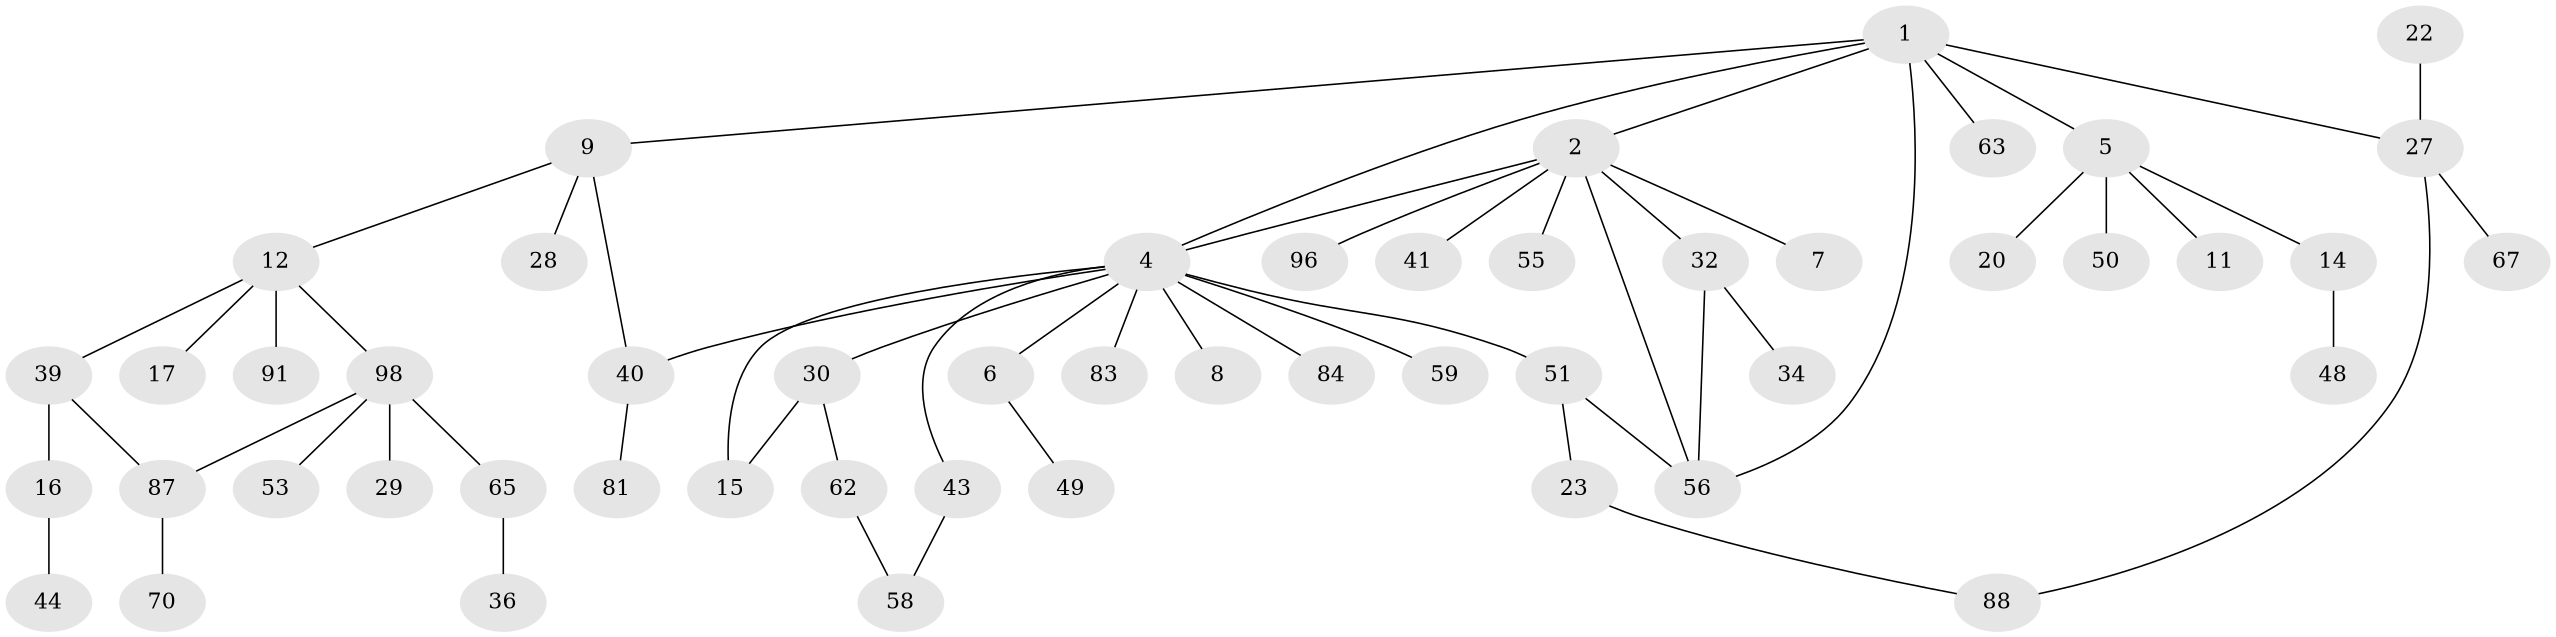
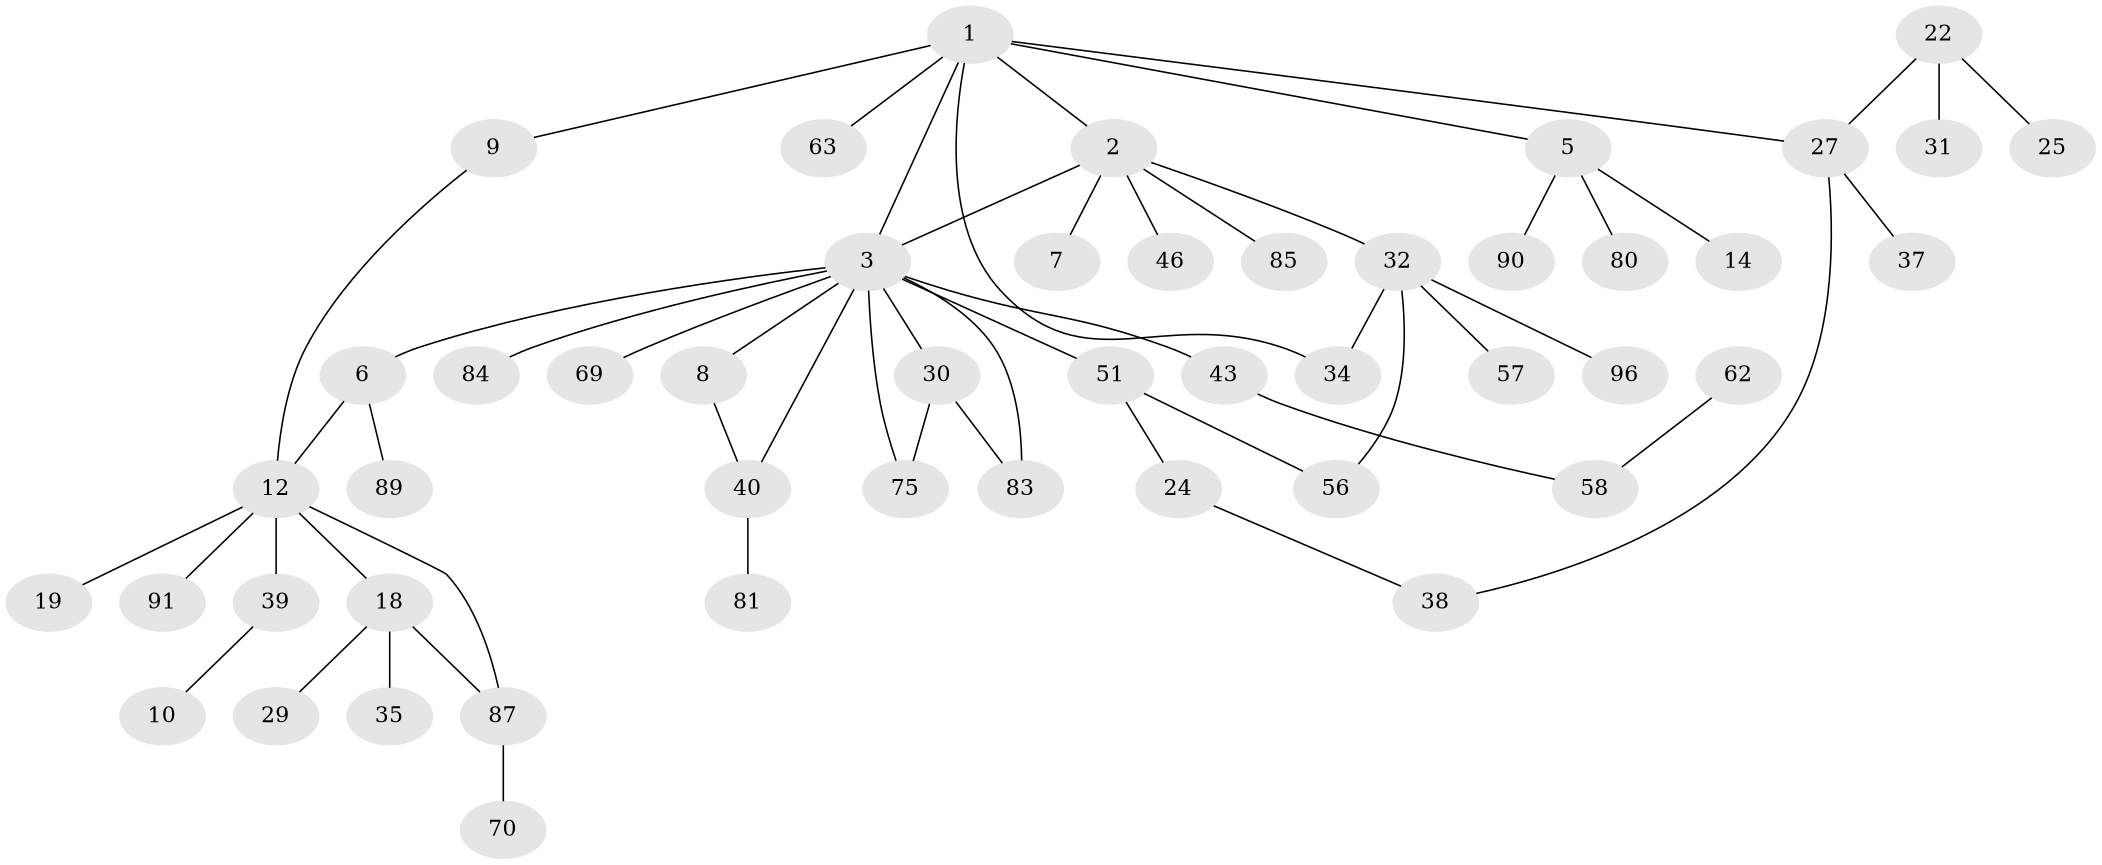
none -> (1939, 148)
none -> (2053, 148)
(1438, 202) -> (1511, 319)
(544, 262) -> none
(610, 262) -> (726, 432)
(1147, 262) -> (868, 262)
(1418, 262) -> (1171, 262)
(1532, 262) -> (1284, 262)
(1993, 262) -> (1512, 262)
(2106, 262) -> (1625, 262)
(2220, 262) -> none
(2507, 262) -> (1912, 262)
(1896, 306) -> (1045, 324)
(1637, 319) -> none
(163, 376) -> (49, 603)
(390, 376) -> (390, 603)
(1445, 376) -> (590, 376)
none -> (1512, 376)
(2334, 376) -> none
(106, 432) -> (435, 568)
none -> (319, 432)
(831, 432) -> (979, 432)
(49, 489) -> (163, 716)
(276, 489) -> none
(503, 489) -> (390, 716)
(731, 489) -> (906, 489)
(1071, 489) -> (390, 489)
(1575, 489) -> (1179, 489)
(49, 603) -> none
(503, 603) -> none
(1997, 603) -> (1436, 603)
